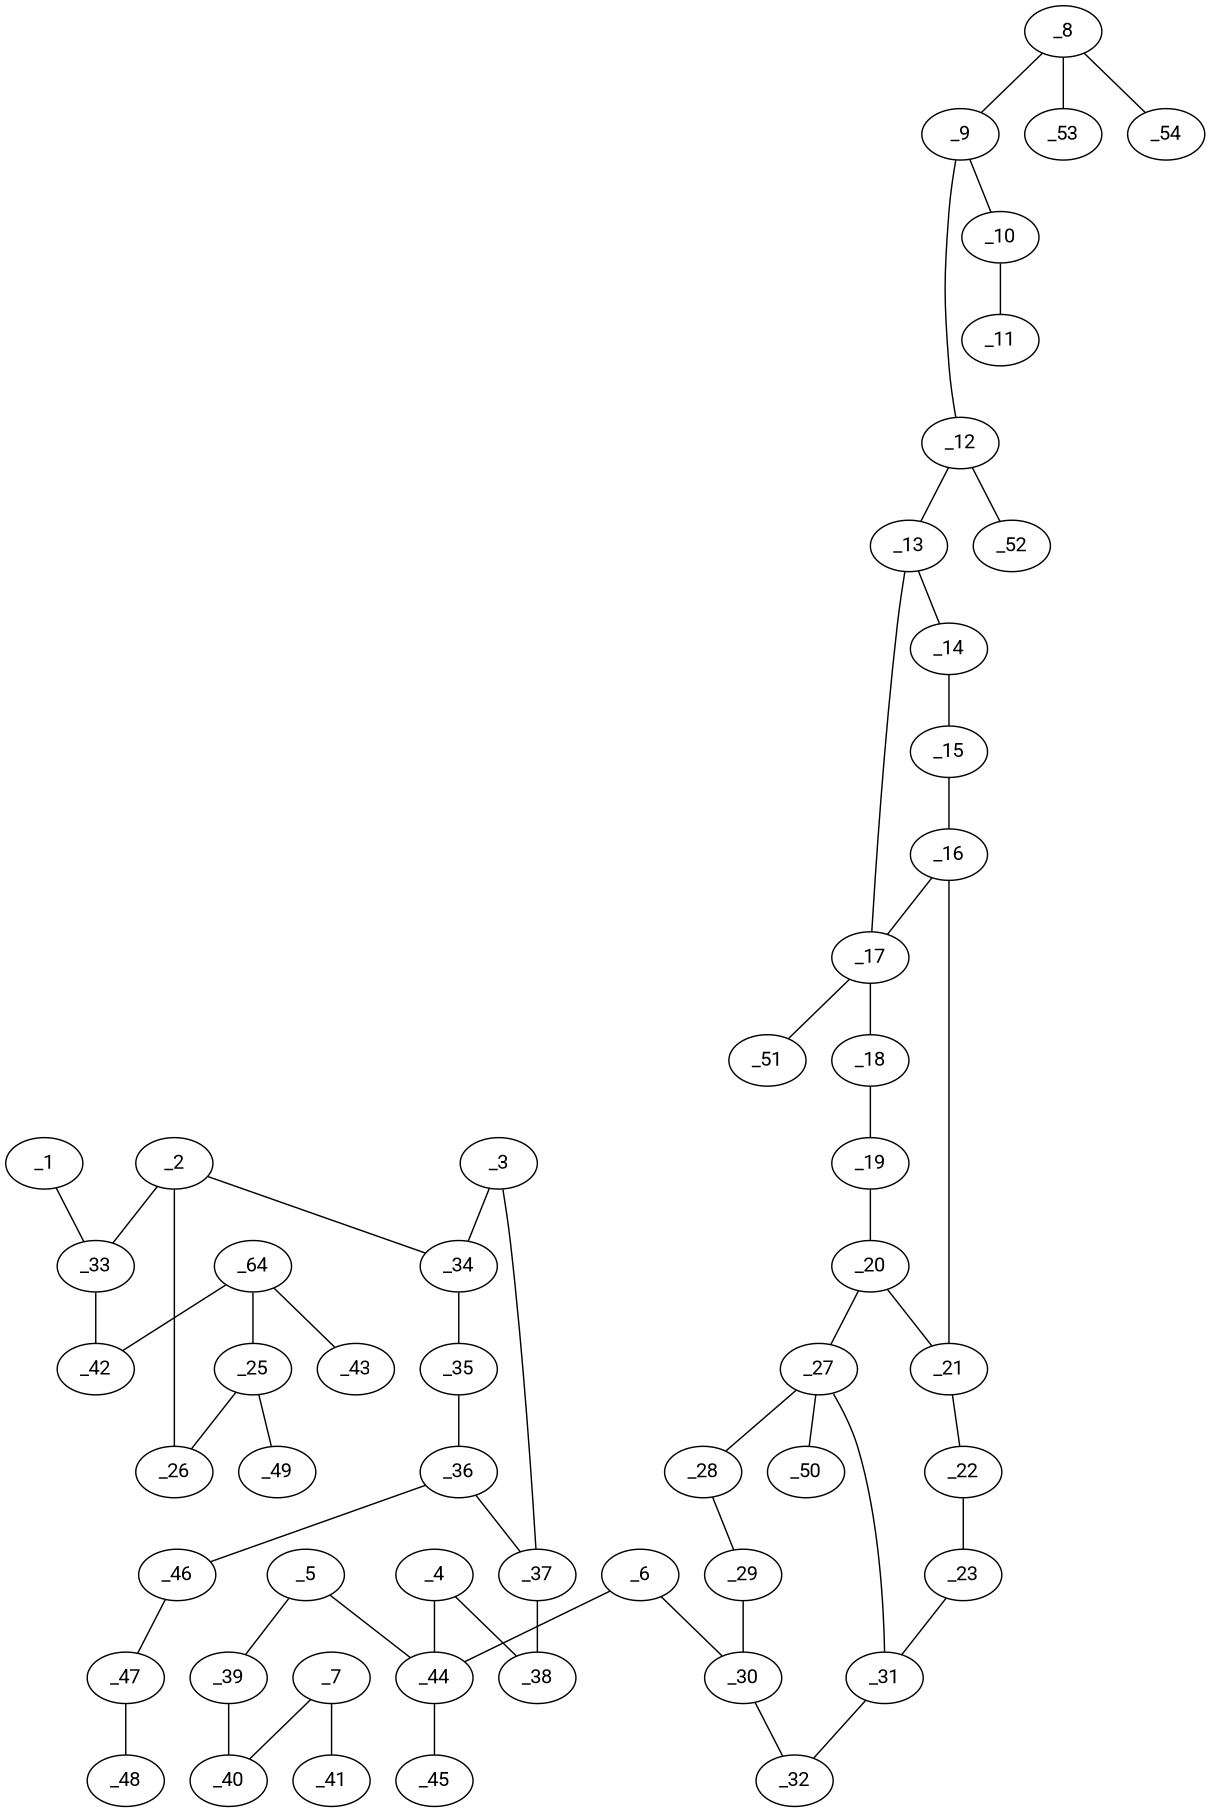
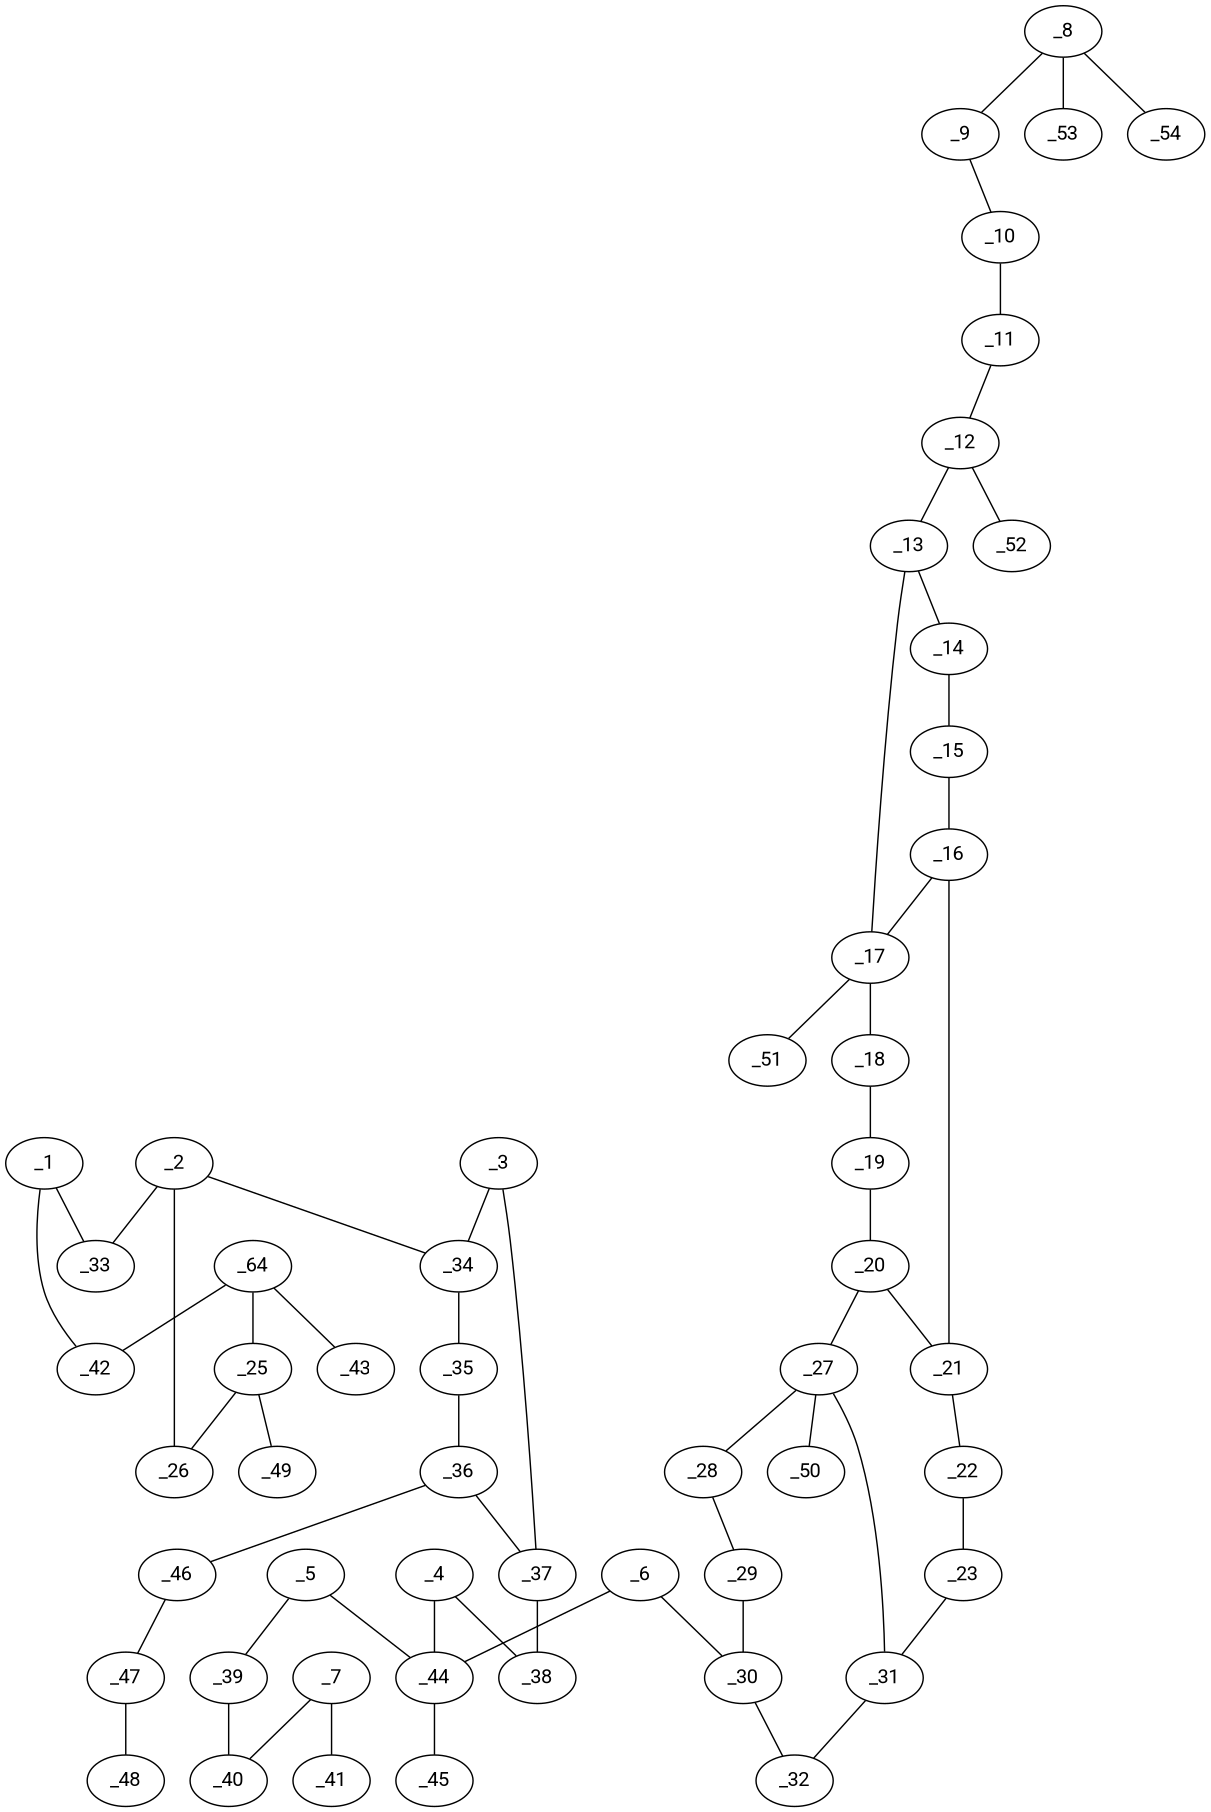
(945, 289) -> (980, 392)
(96, 1318) -> (40, 1272)
